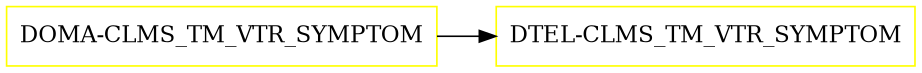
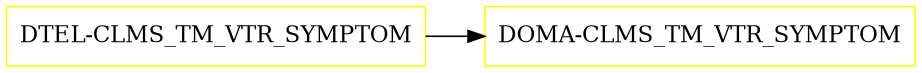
(458, 36) -> (447, 36)
